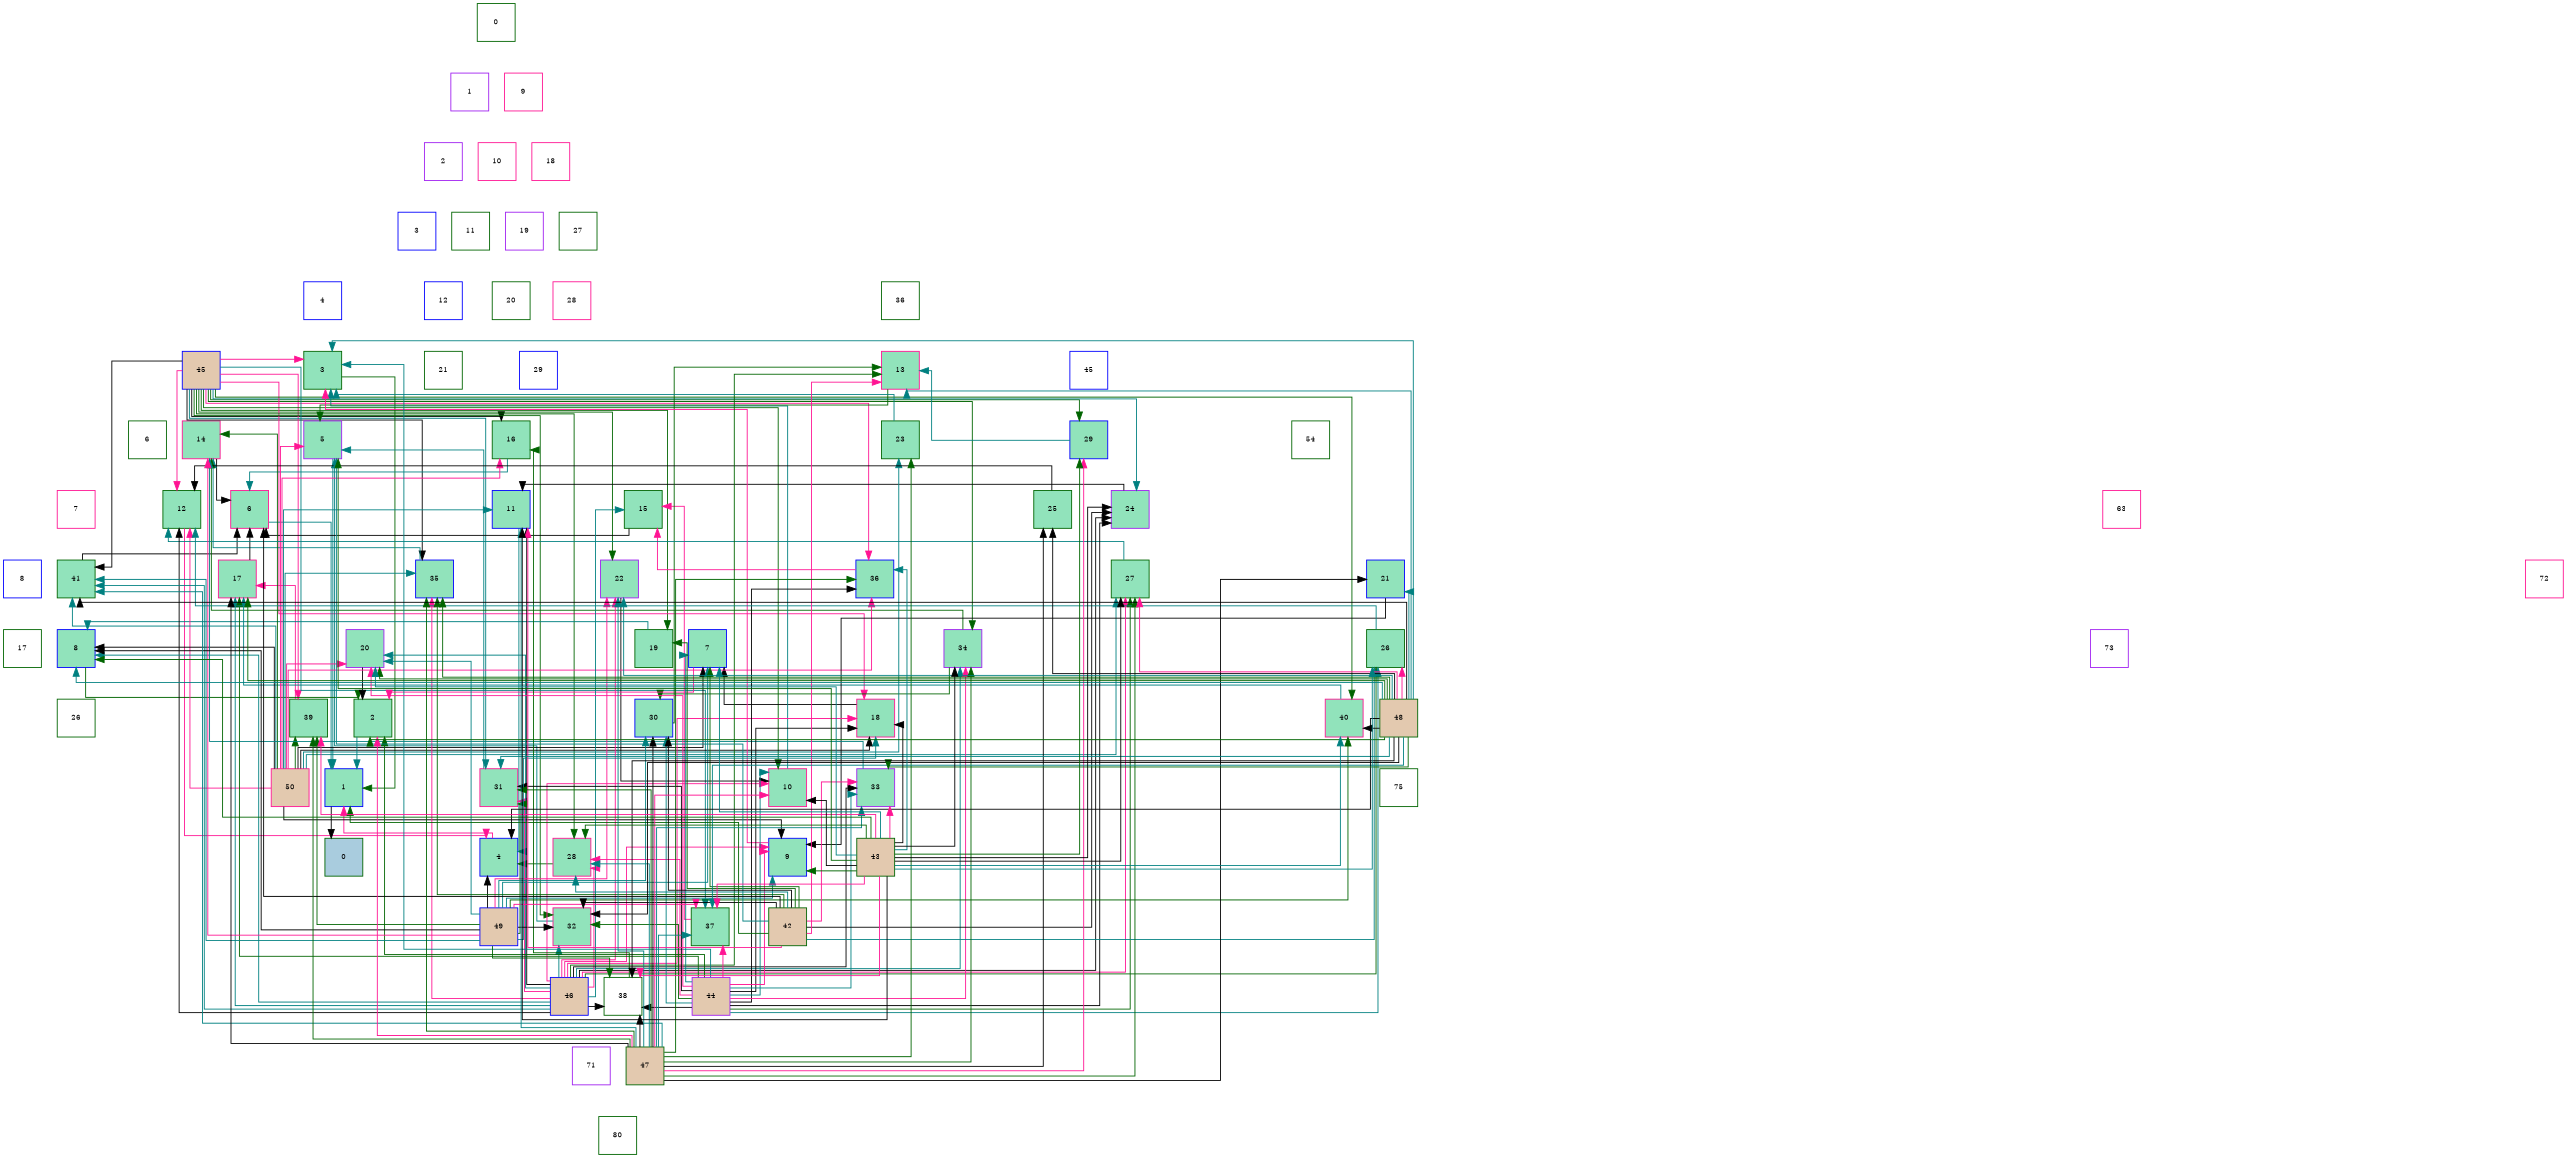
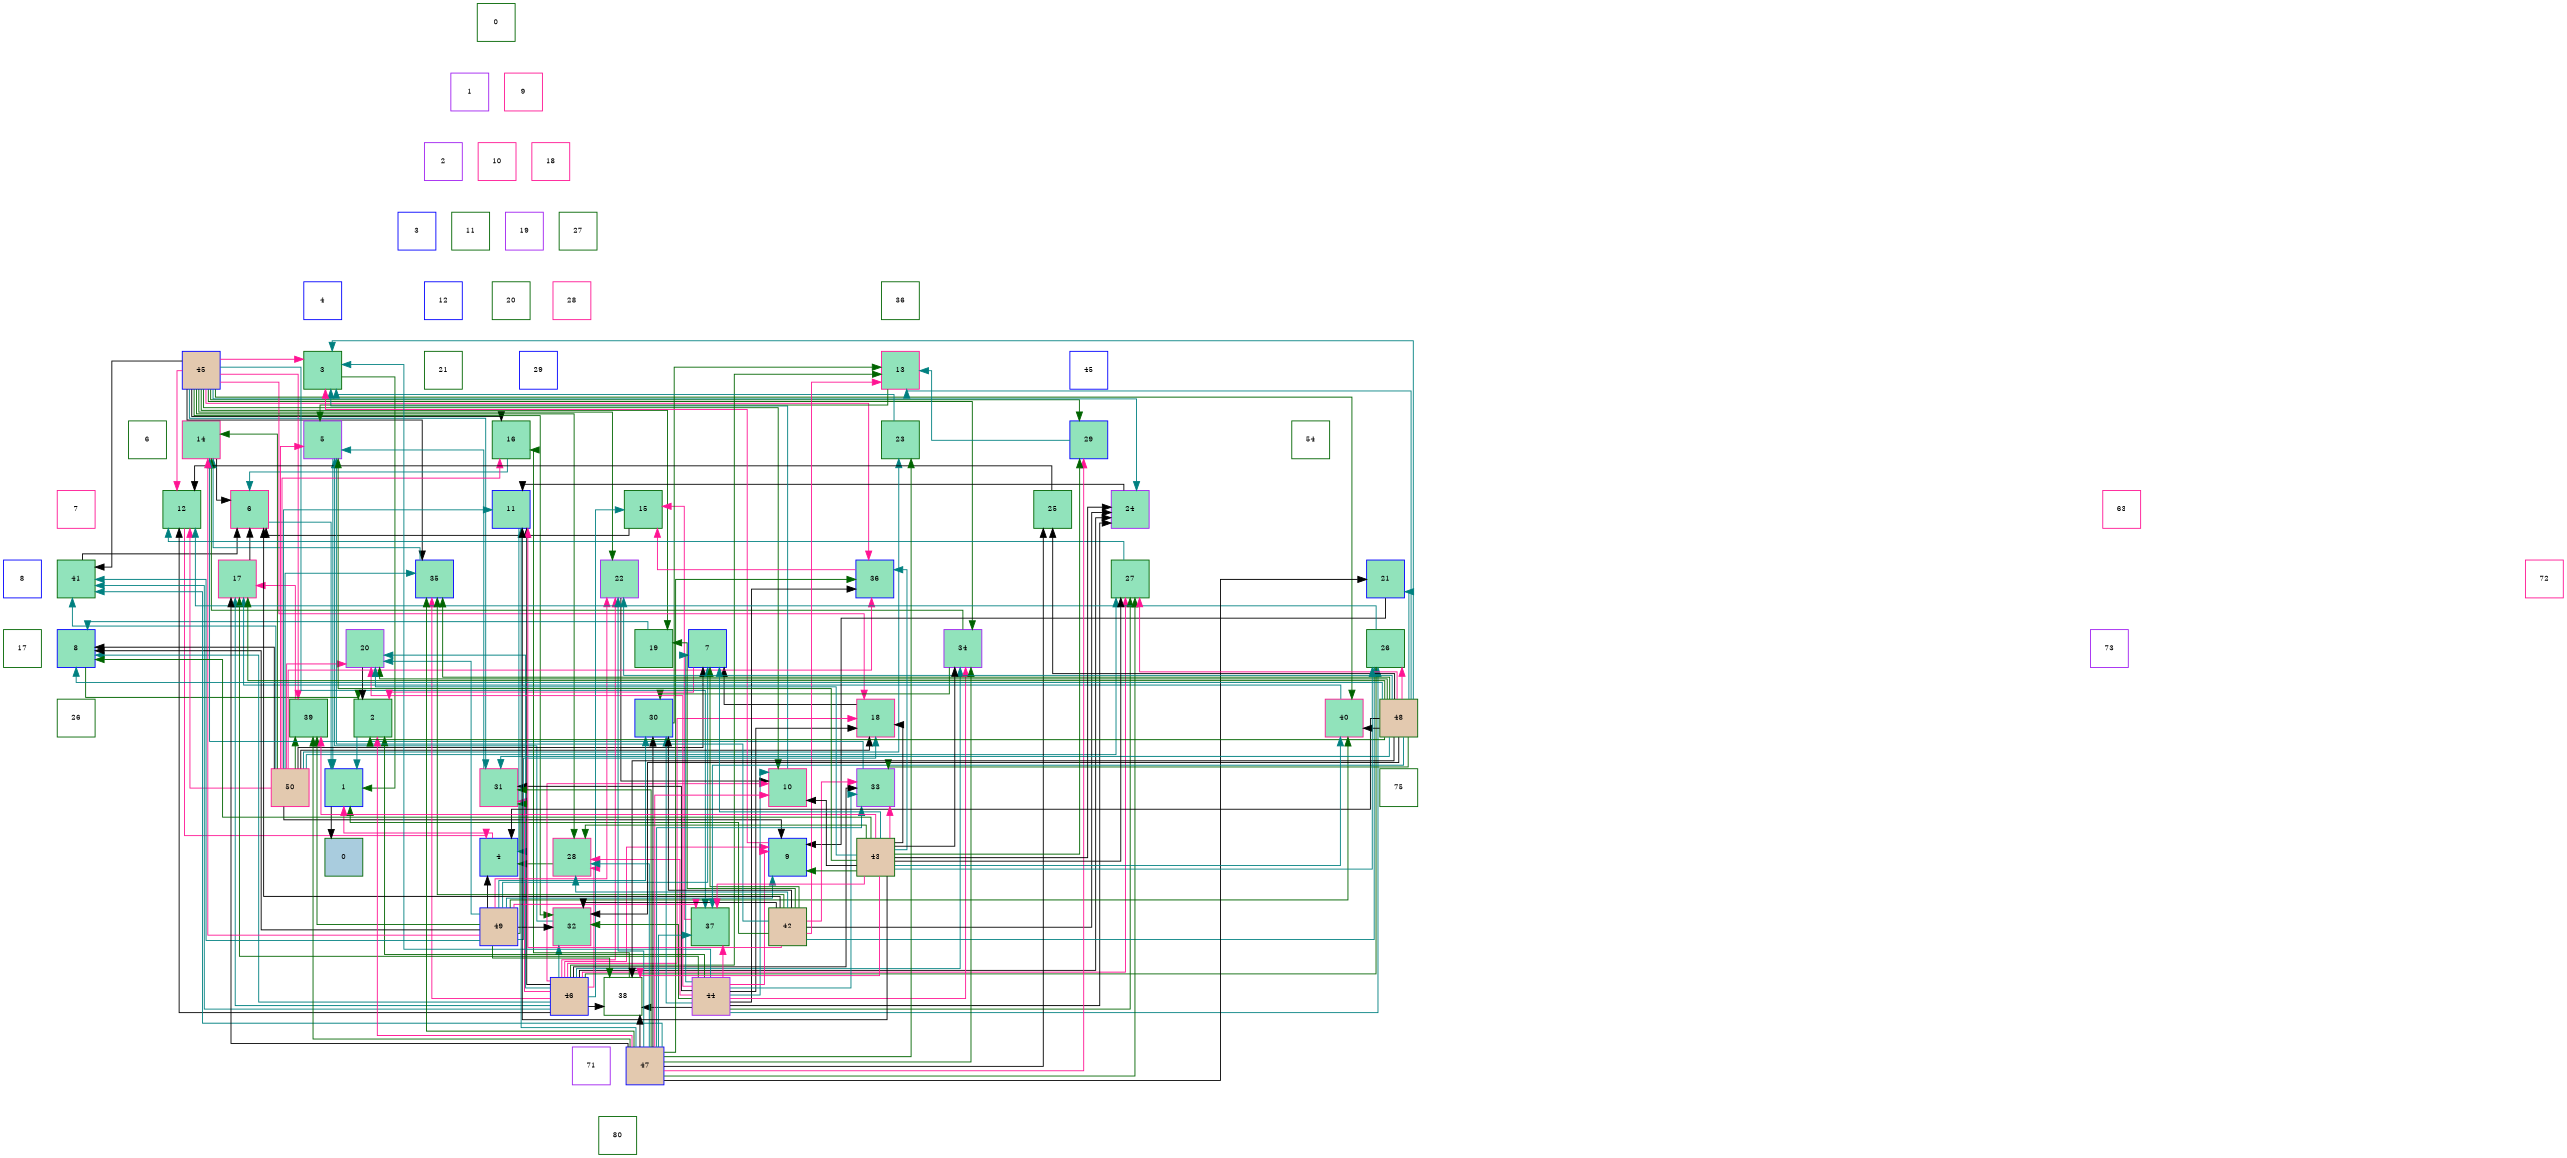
(791, 602) -> none
(645, 1066) -> (645, 1066)
